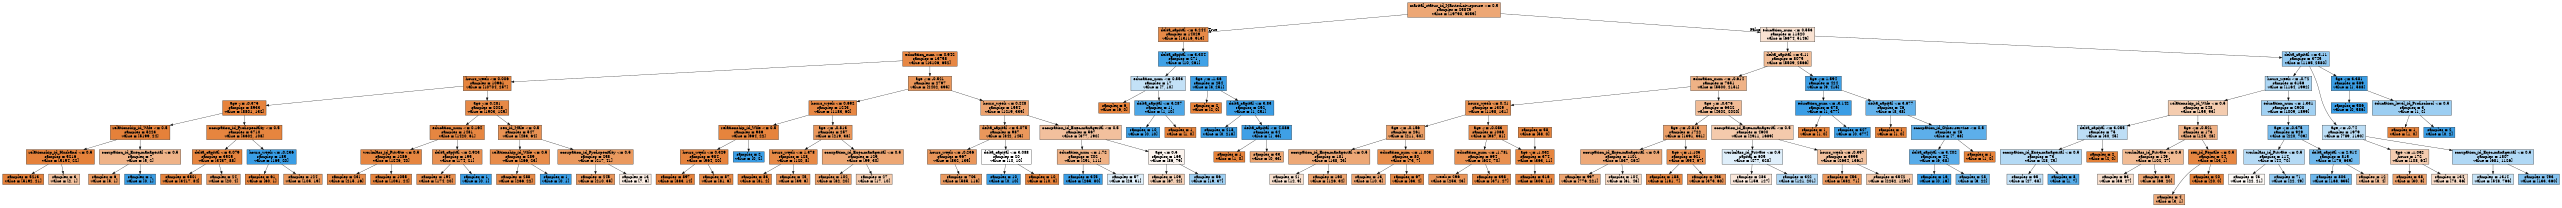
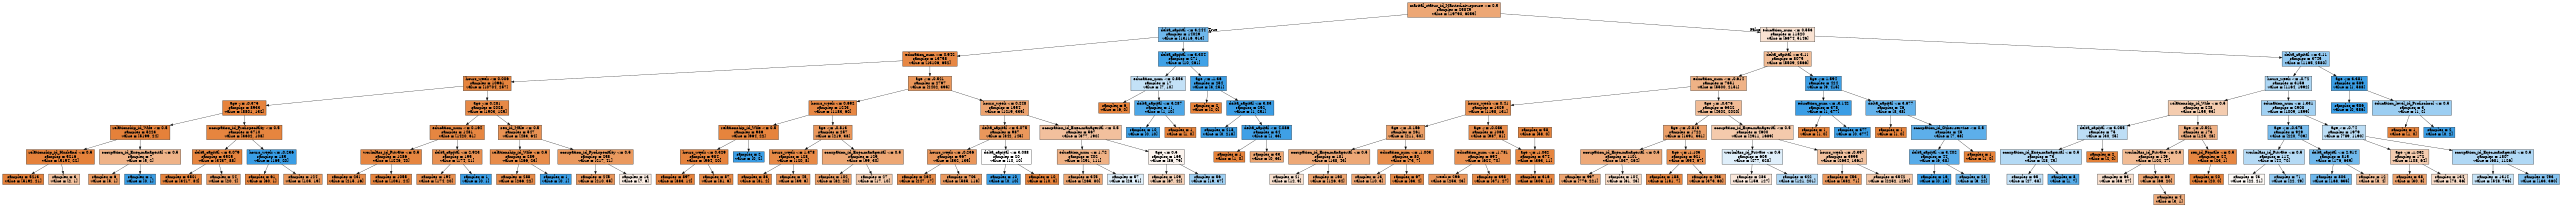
(1183, 35) -> (1183, 35)
none -> (1059, 47)
none -> (1195, 70)
(2320, 96) -> (2315, 120)
(1852, 132) -> (1852, 132)
(1486, 143) -> none
(1752, 157) -> (1752, 157)
(2410, 157) -> (2410, 157)
(2185, 176) -> (2162, 188)
none -> (916, 179)
(1083, 179) -> (1083, 179)
